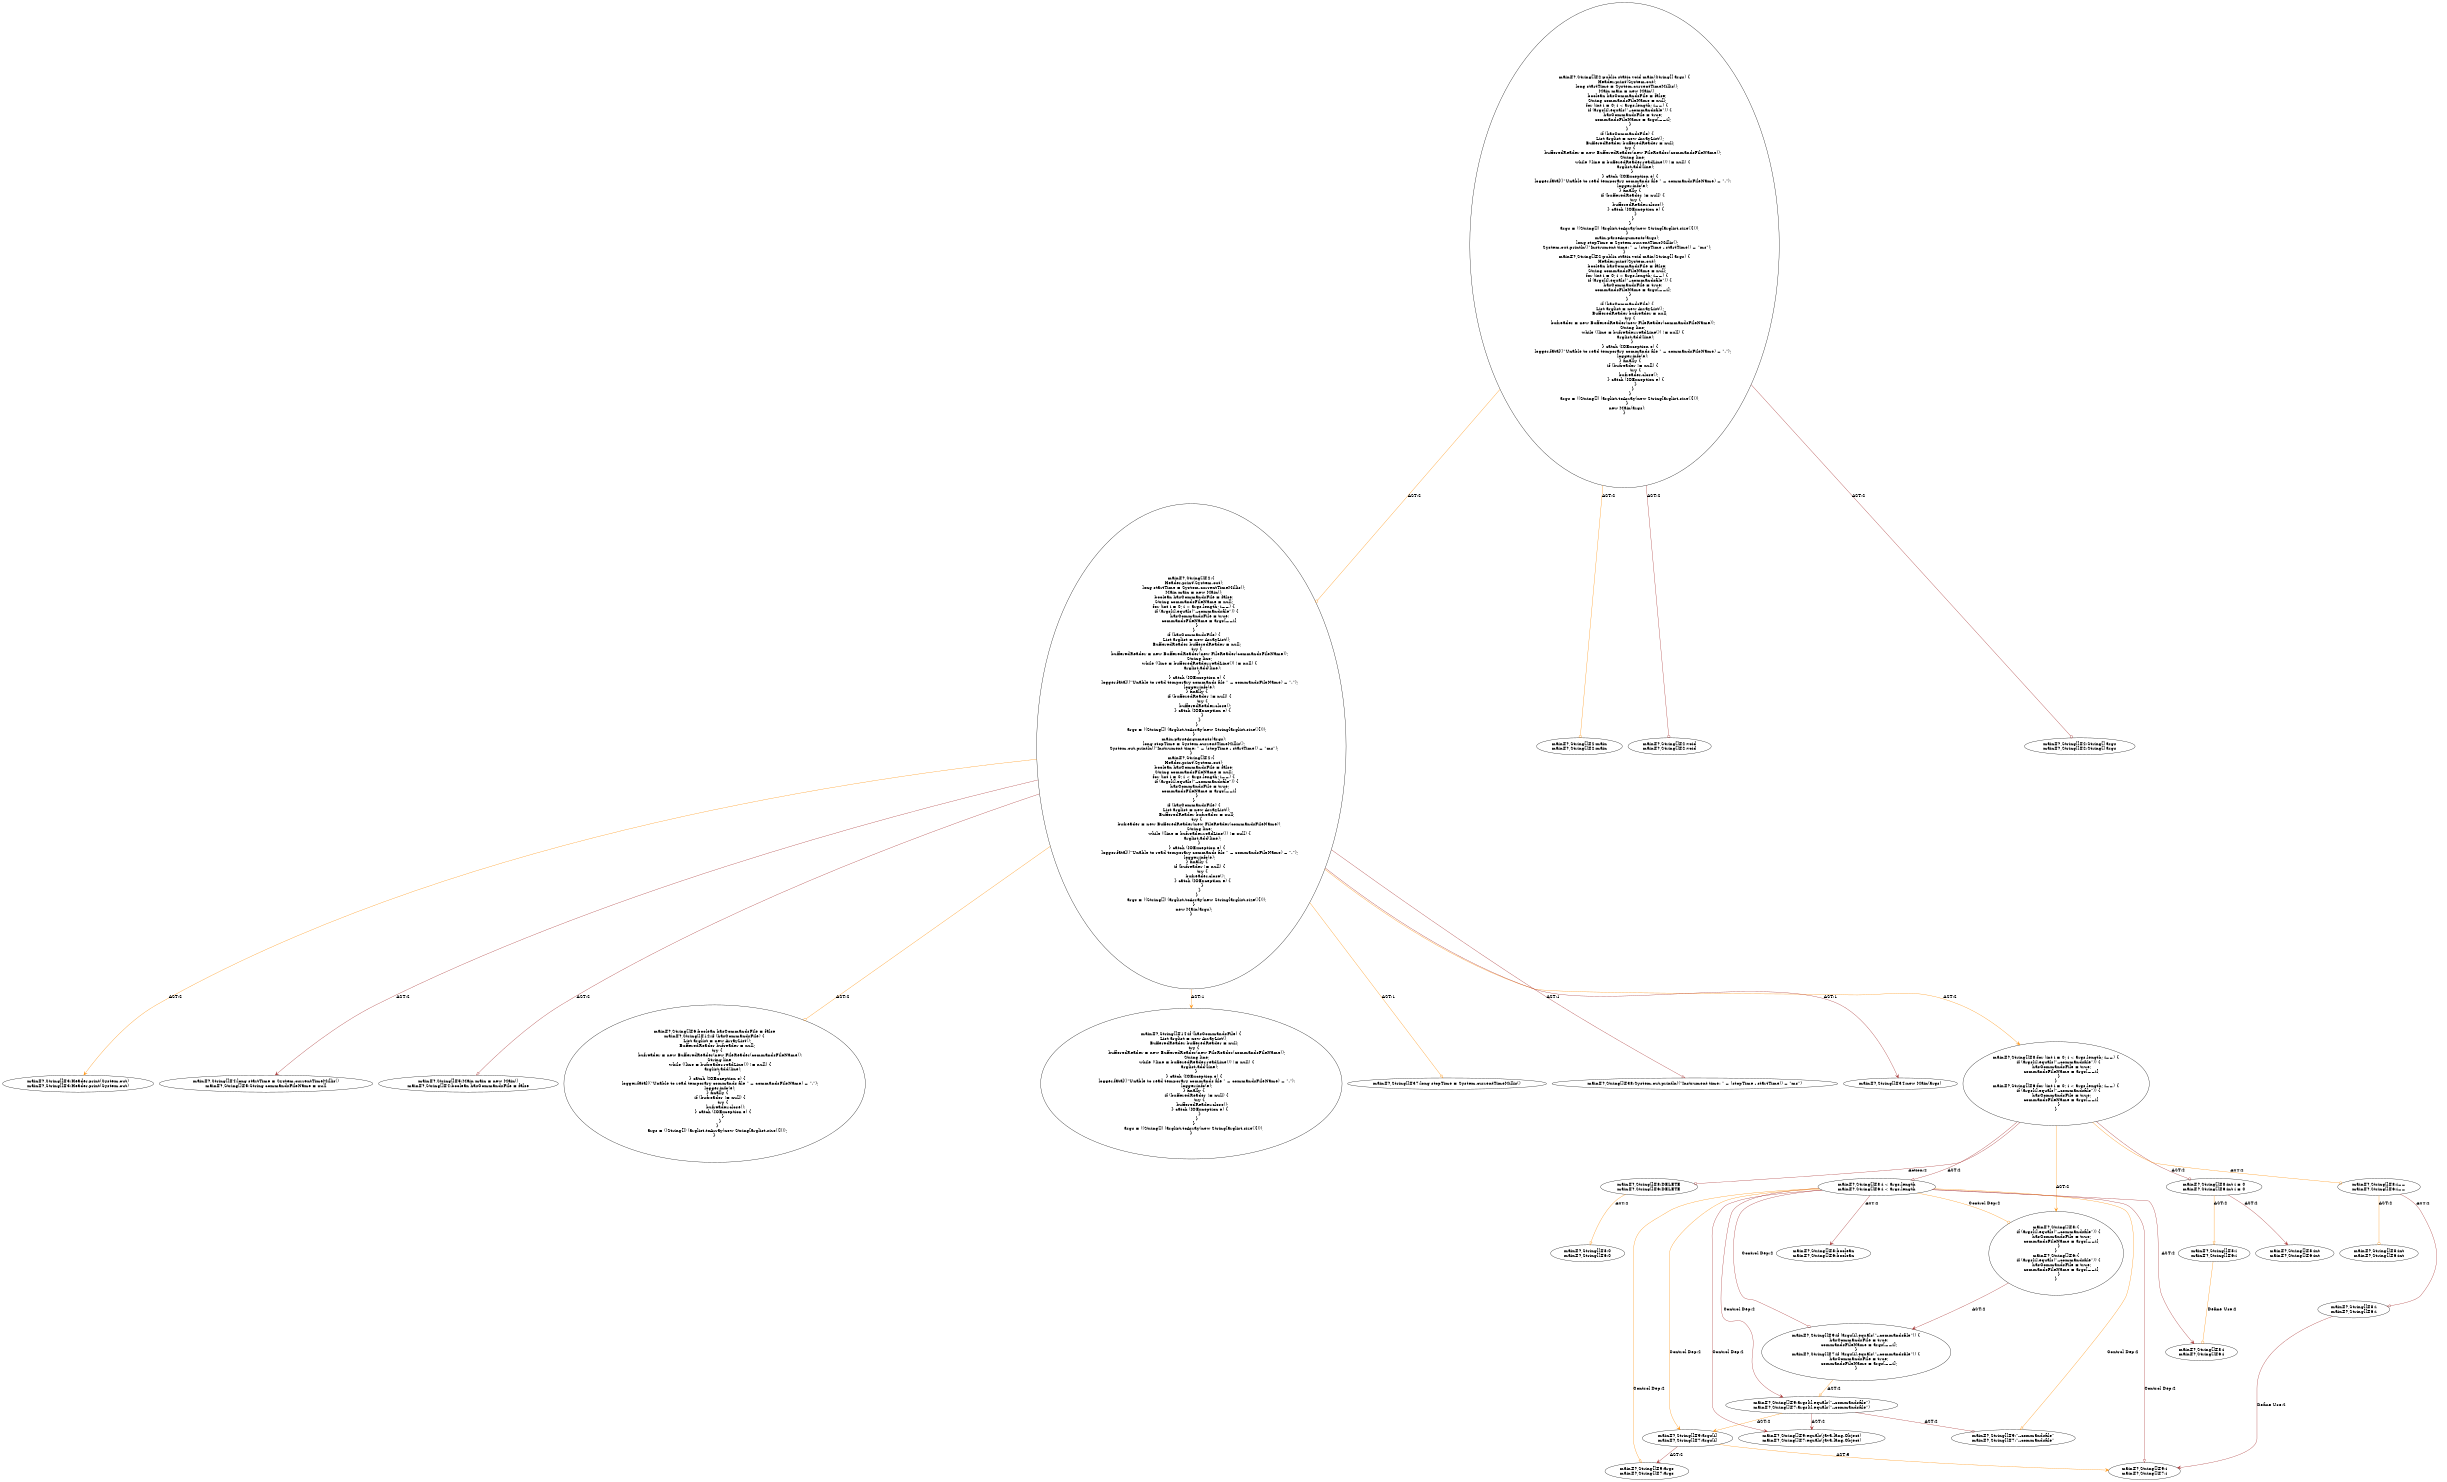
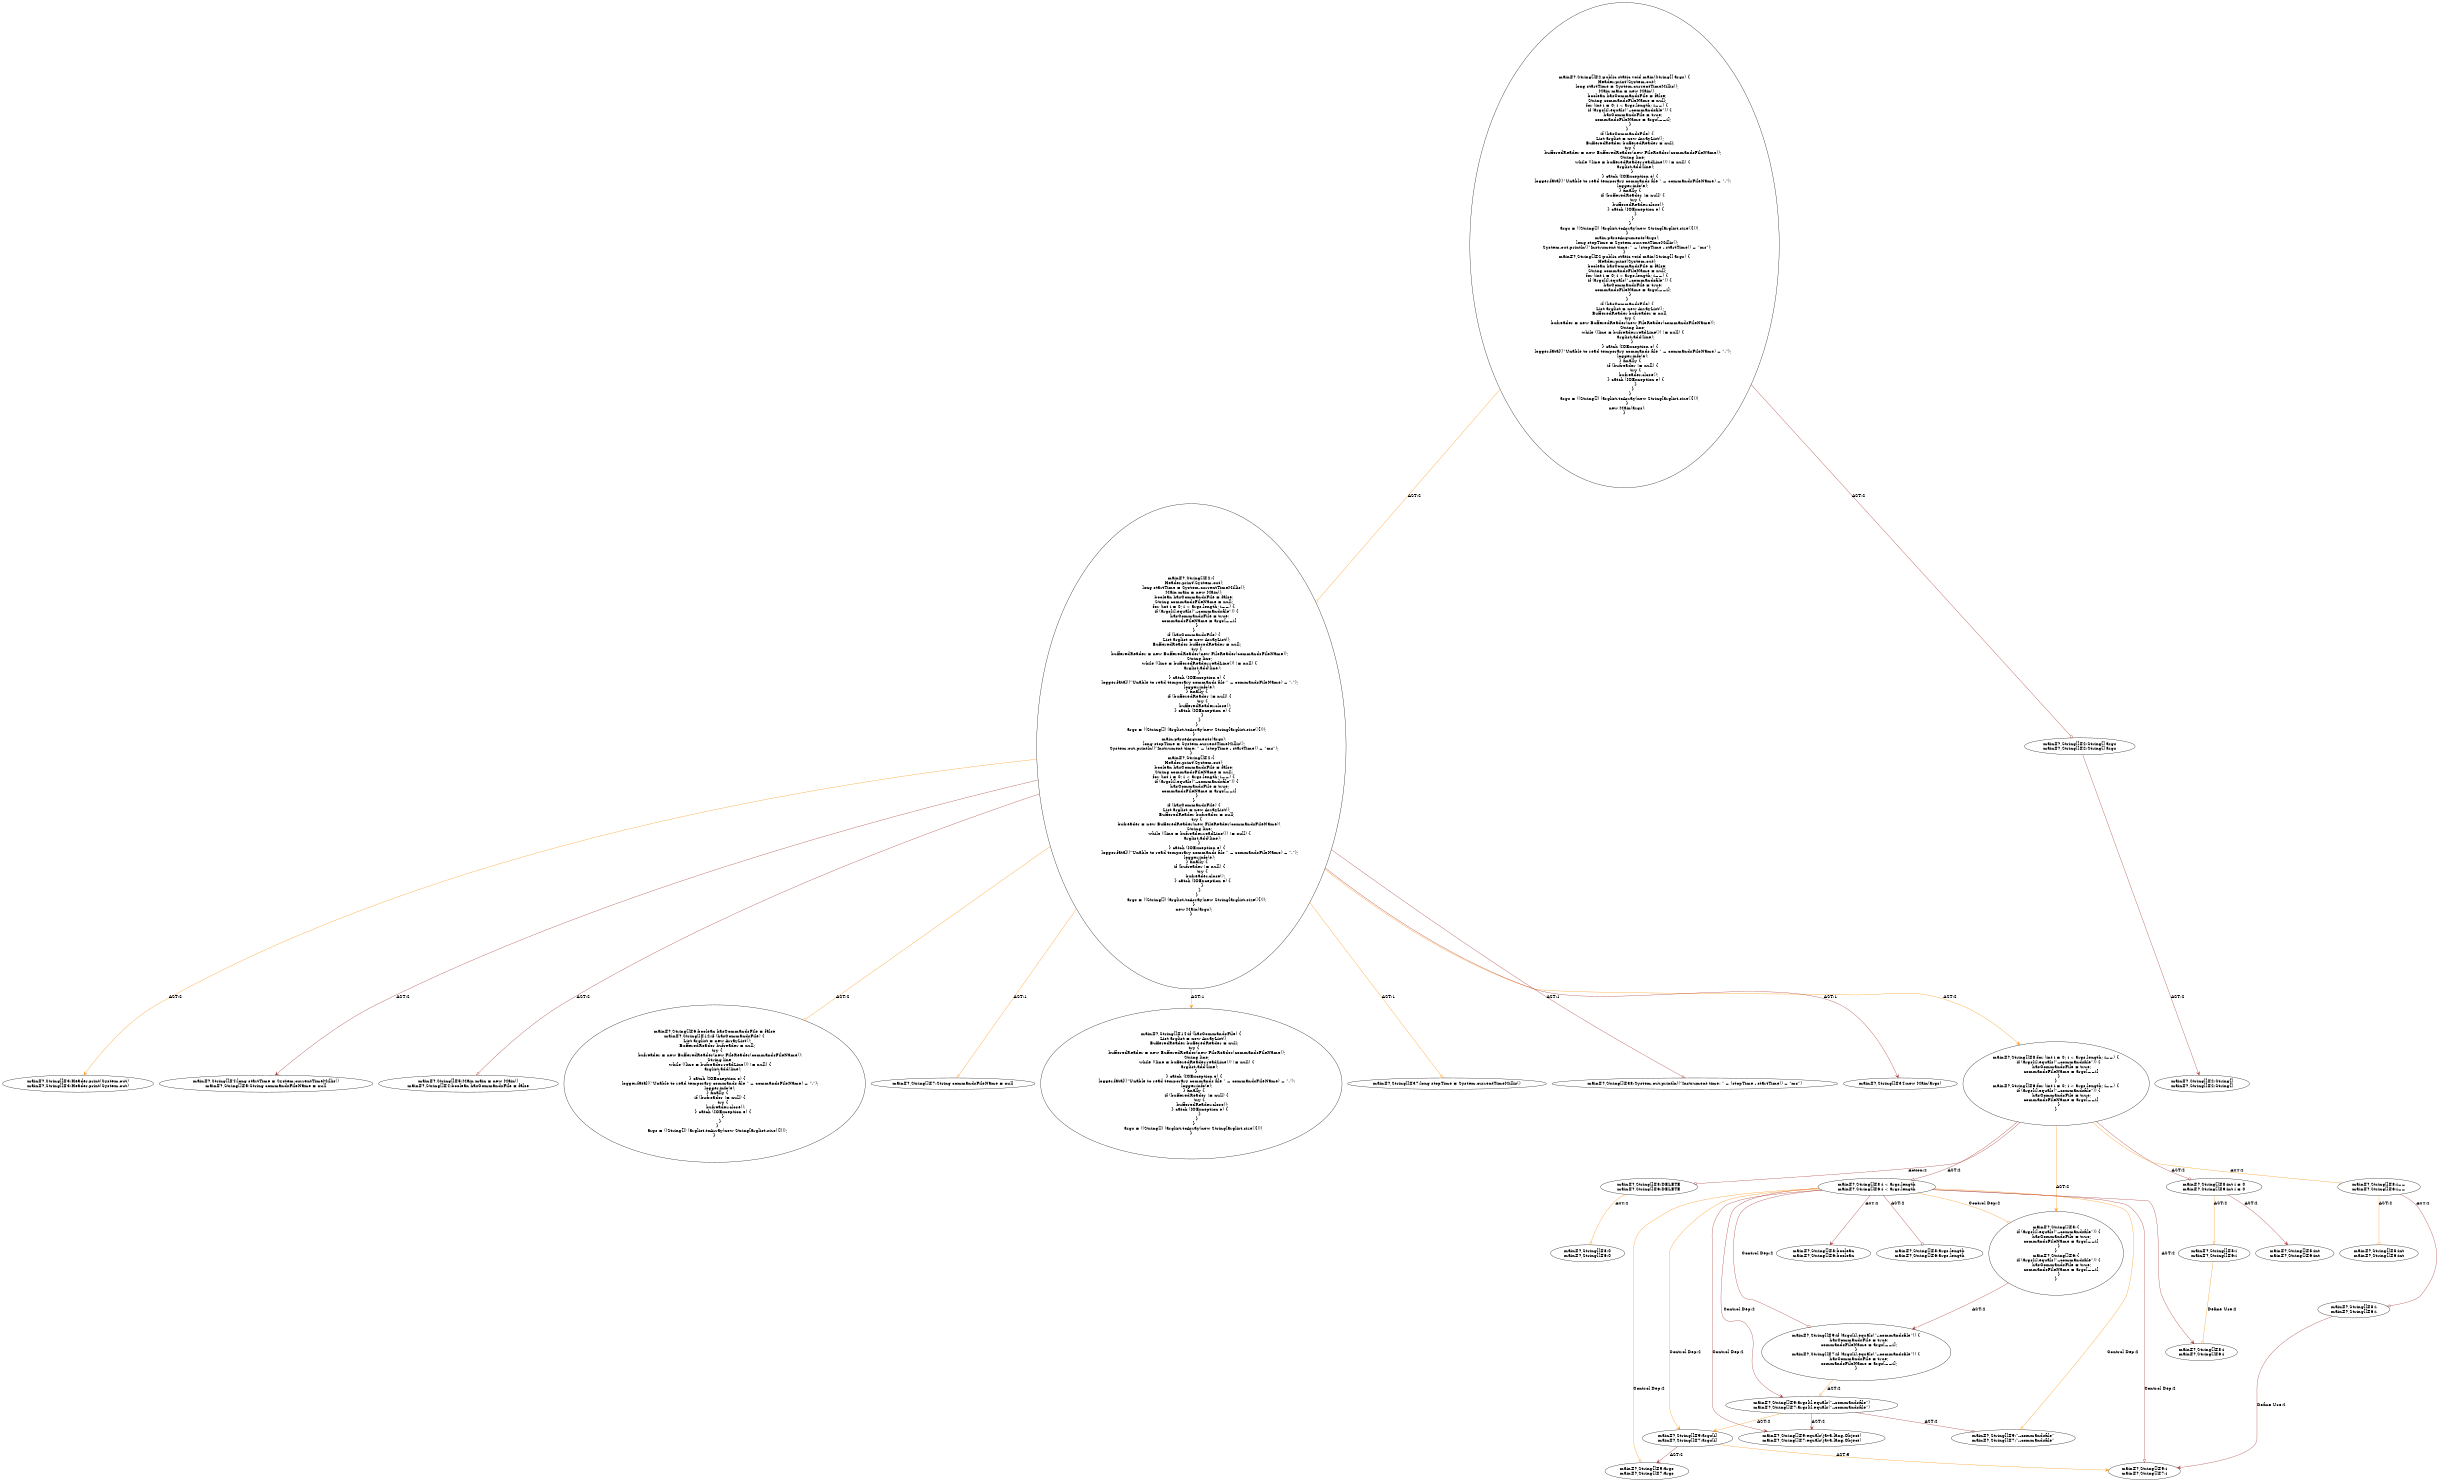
(1579, 746) -> none
(1670, 746) -> none
none -> (953, 1084)
none -> (2202, 1084)
none -> (1930, 1253)
